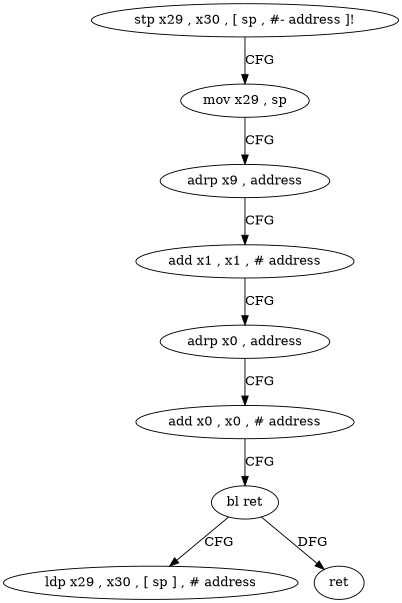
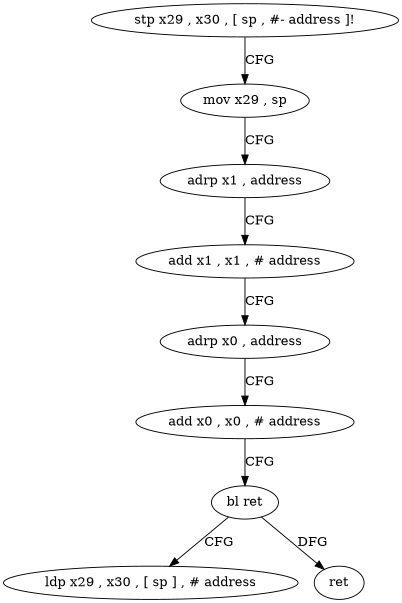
(245, 181) -> (245, 181)
